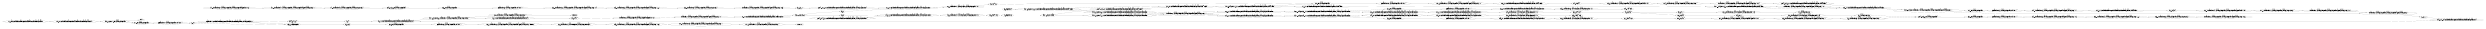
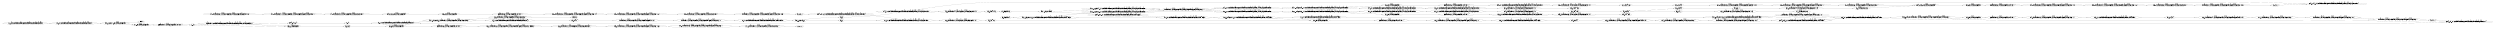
none -> (2275, 5)
